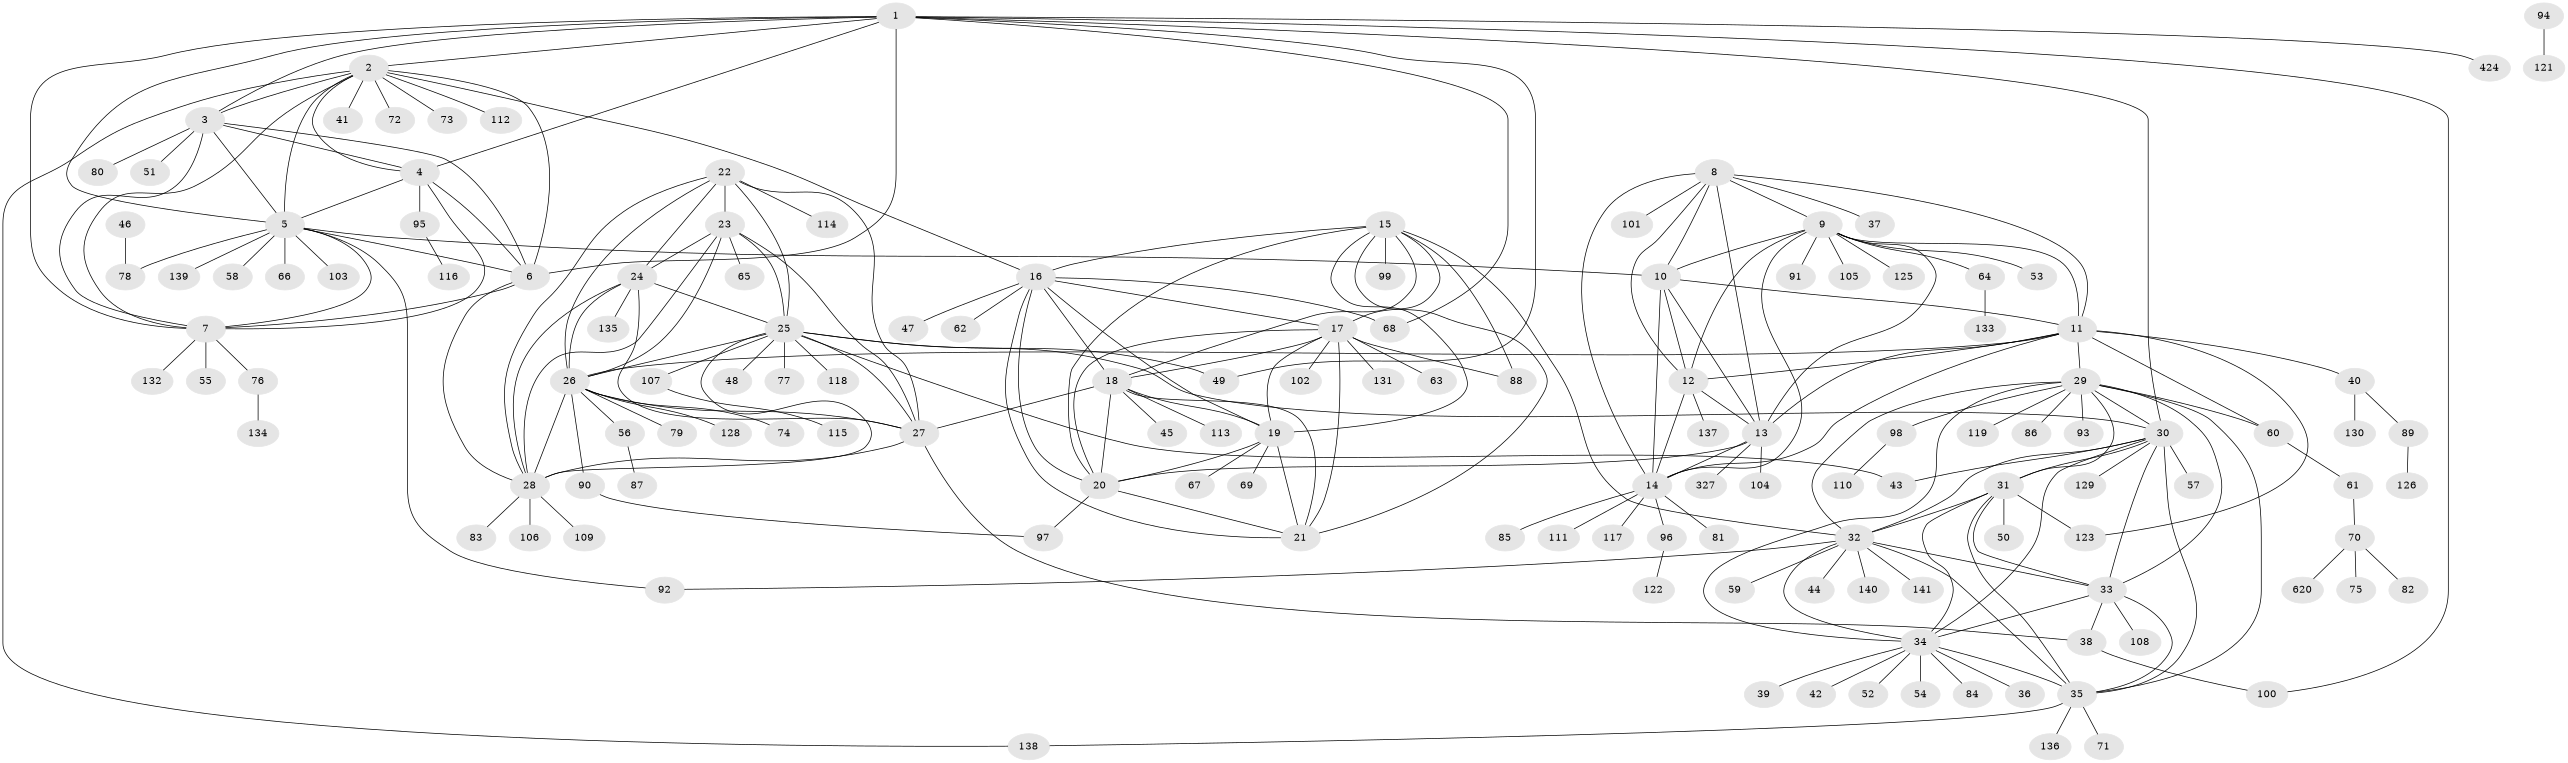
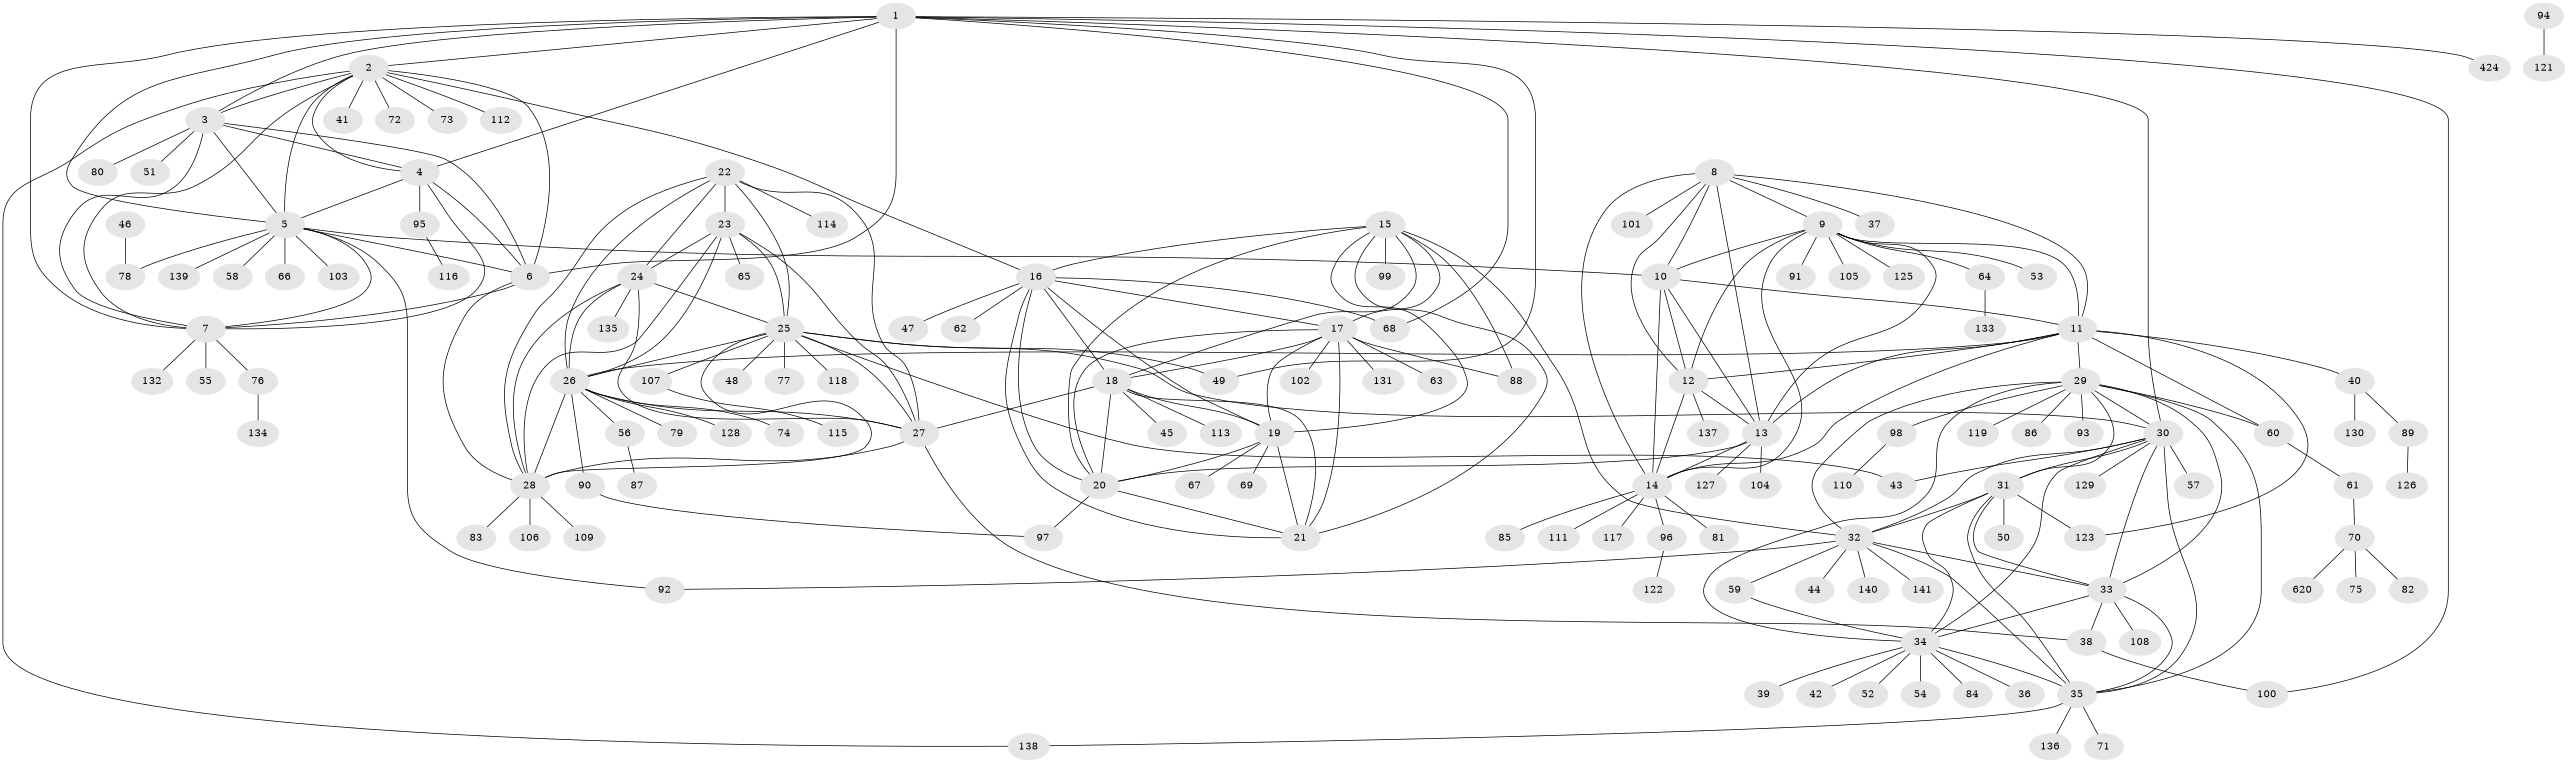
(1706, 486) -> (1706, 486)
(1801, 613) -> (1822, 620)
